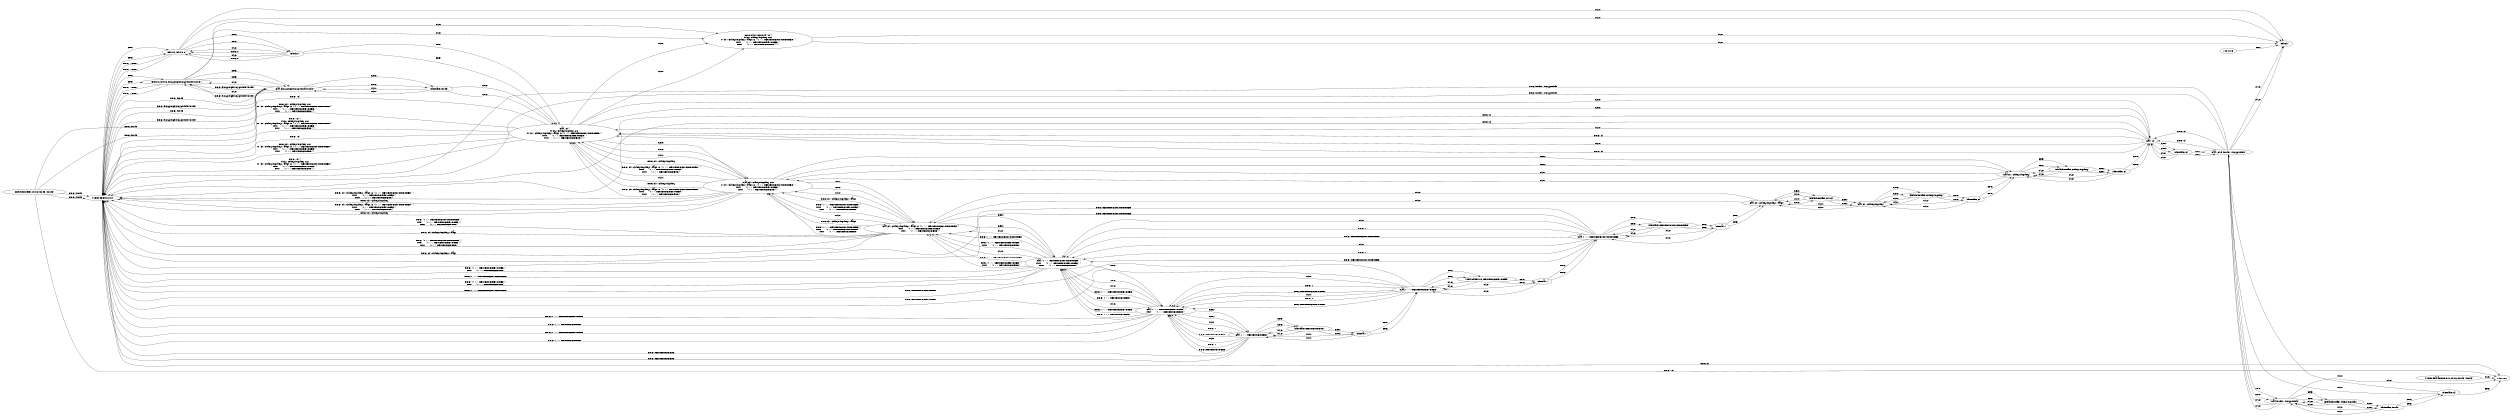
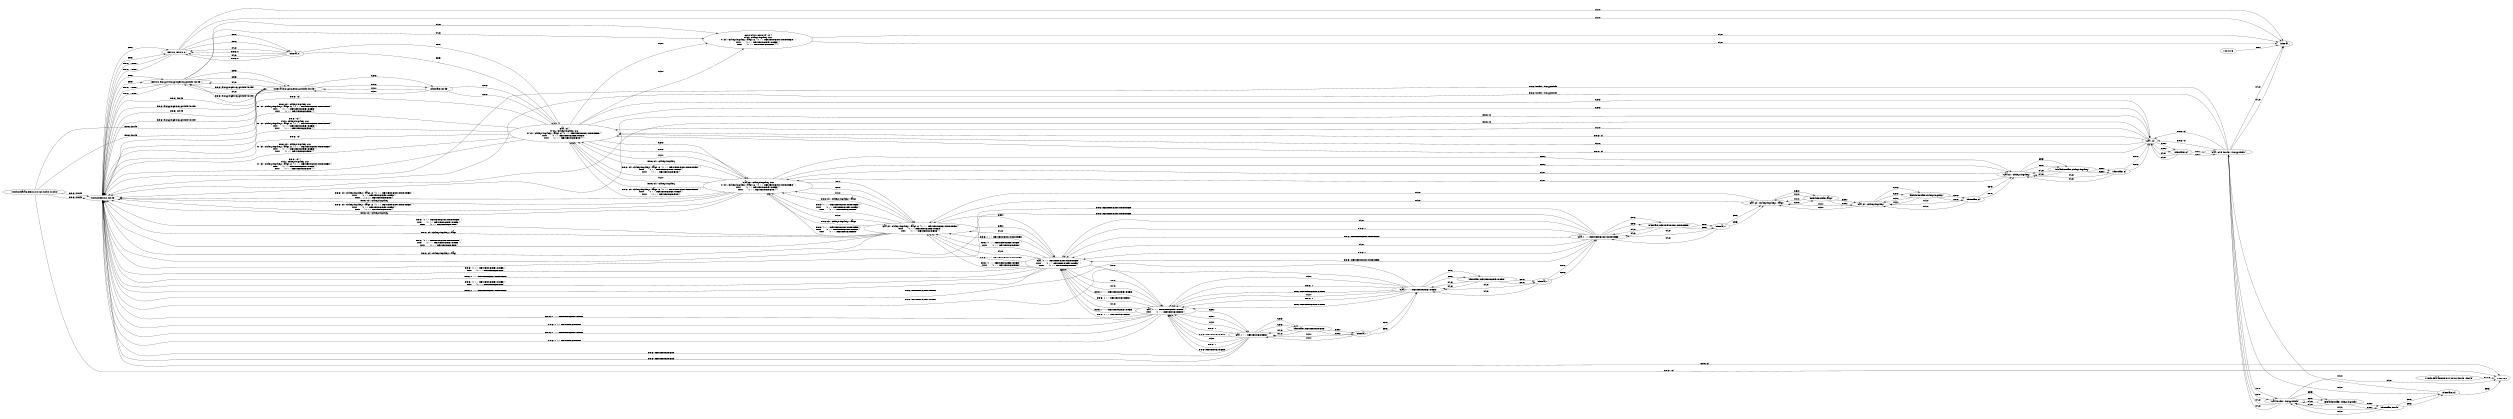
(2285, 44) -> (2285, 44)
(295, 54) -> (295, 54)
(177, 82) -> (177, 82)
(295, 89) -> (295, 89)
(34, 192) -> (34, 192)
(103, 198) -> (103, 198)
(1821, 198) -> (1821, 198)
(1669, 225) -> (1669, 225)
(1487, 279) -> (1487, 279)
(1309, 329) -> (1309, 329)
(2488, 377) -> (2488, 377)
